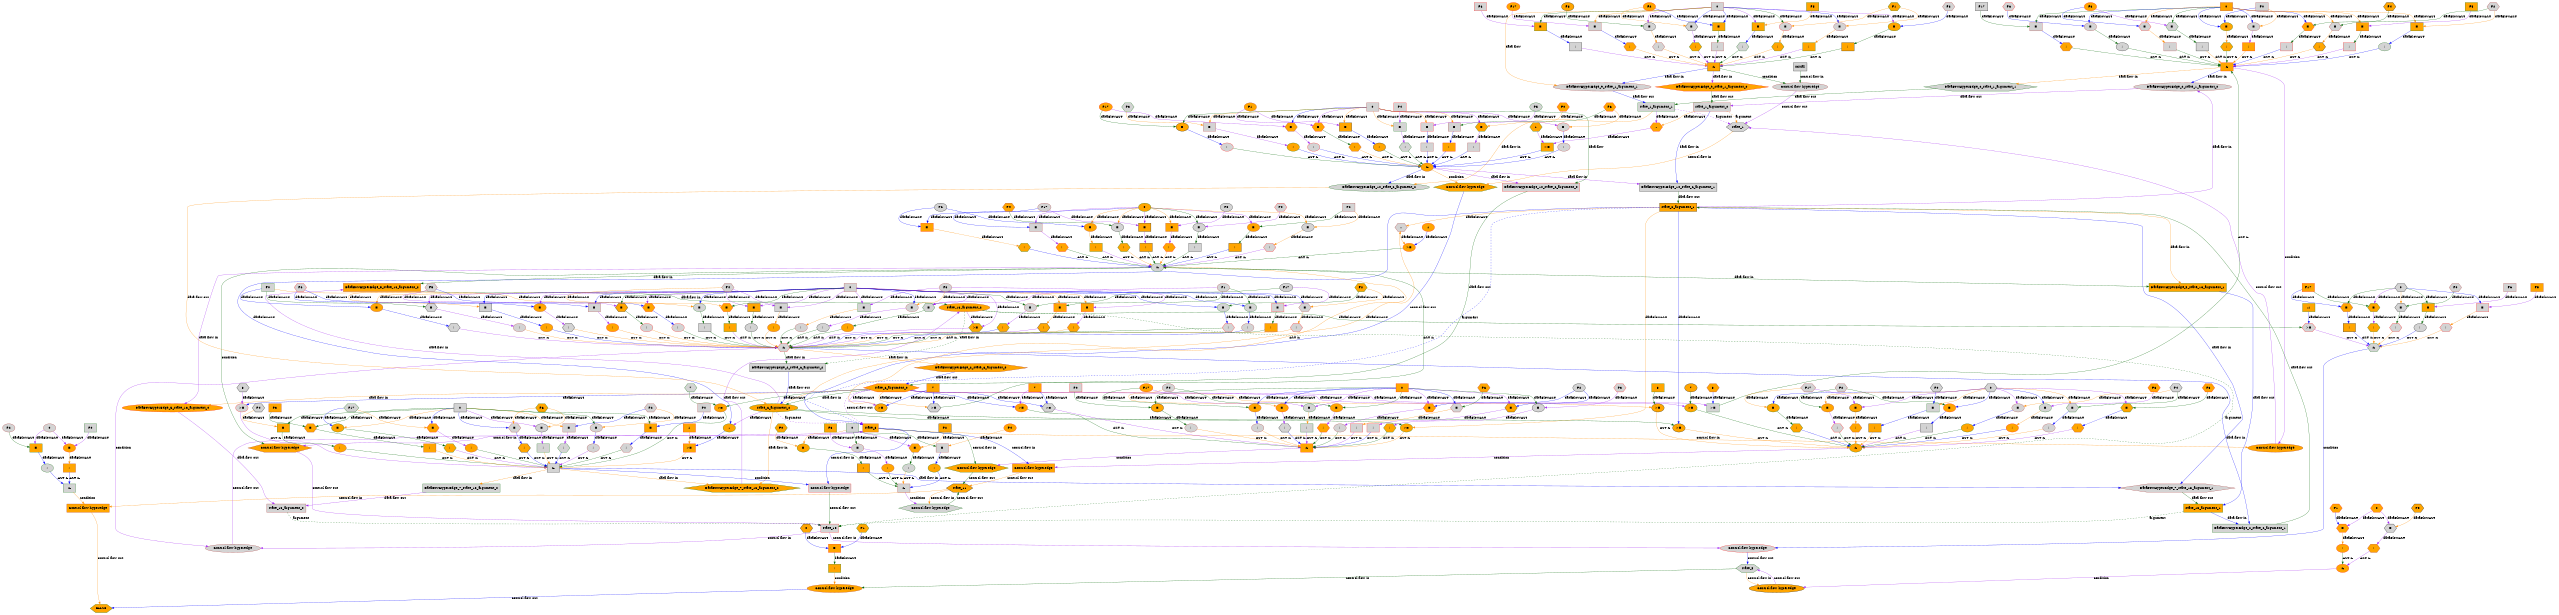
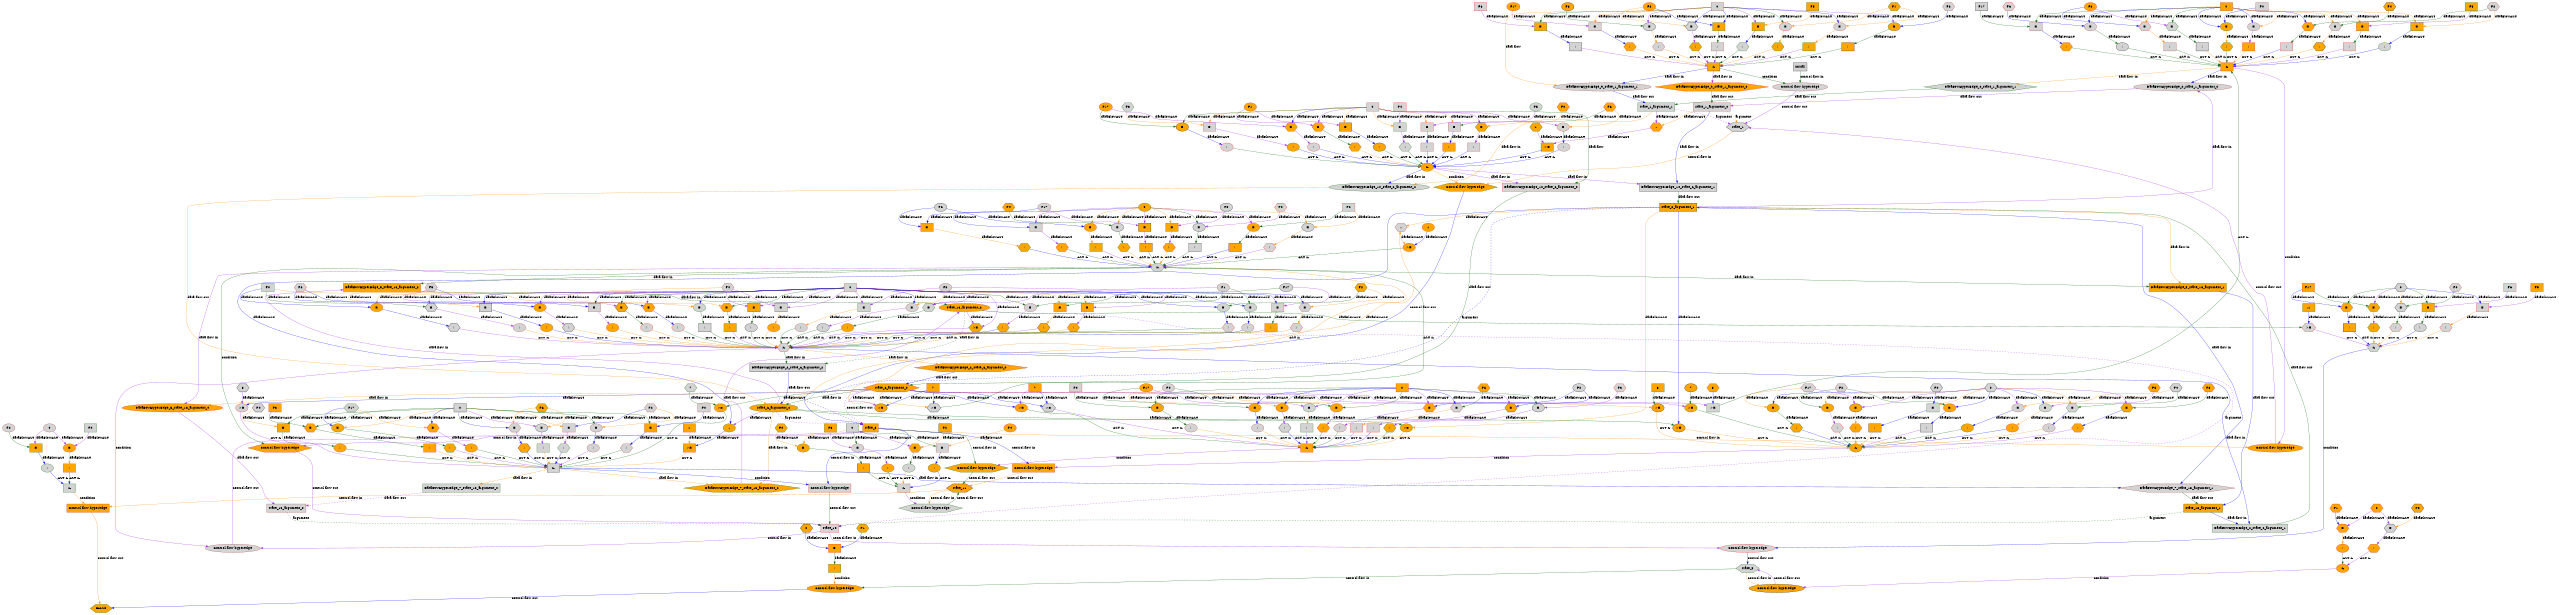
(2177, 441) -> (2177, 441)
(367, 499) -> (367, 499)
